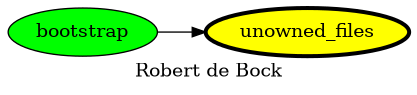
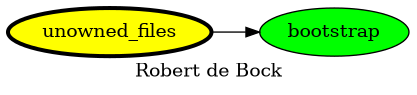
(175, 32) -> (229, 32)
